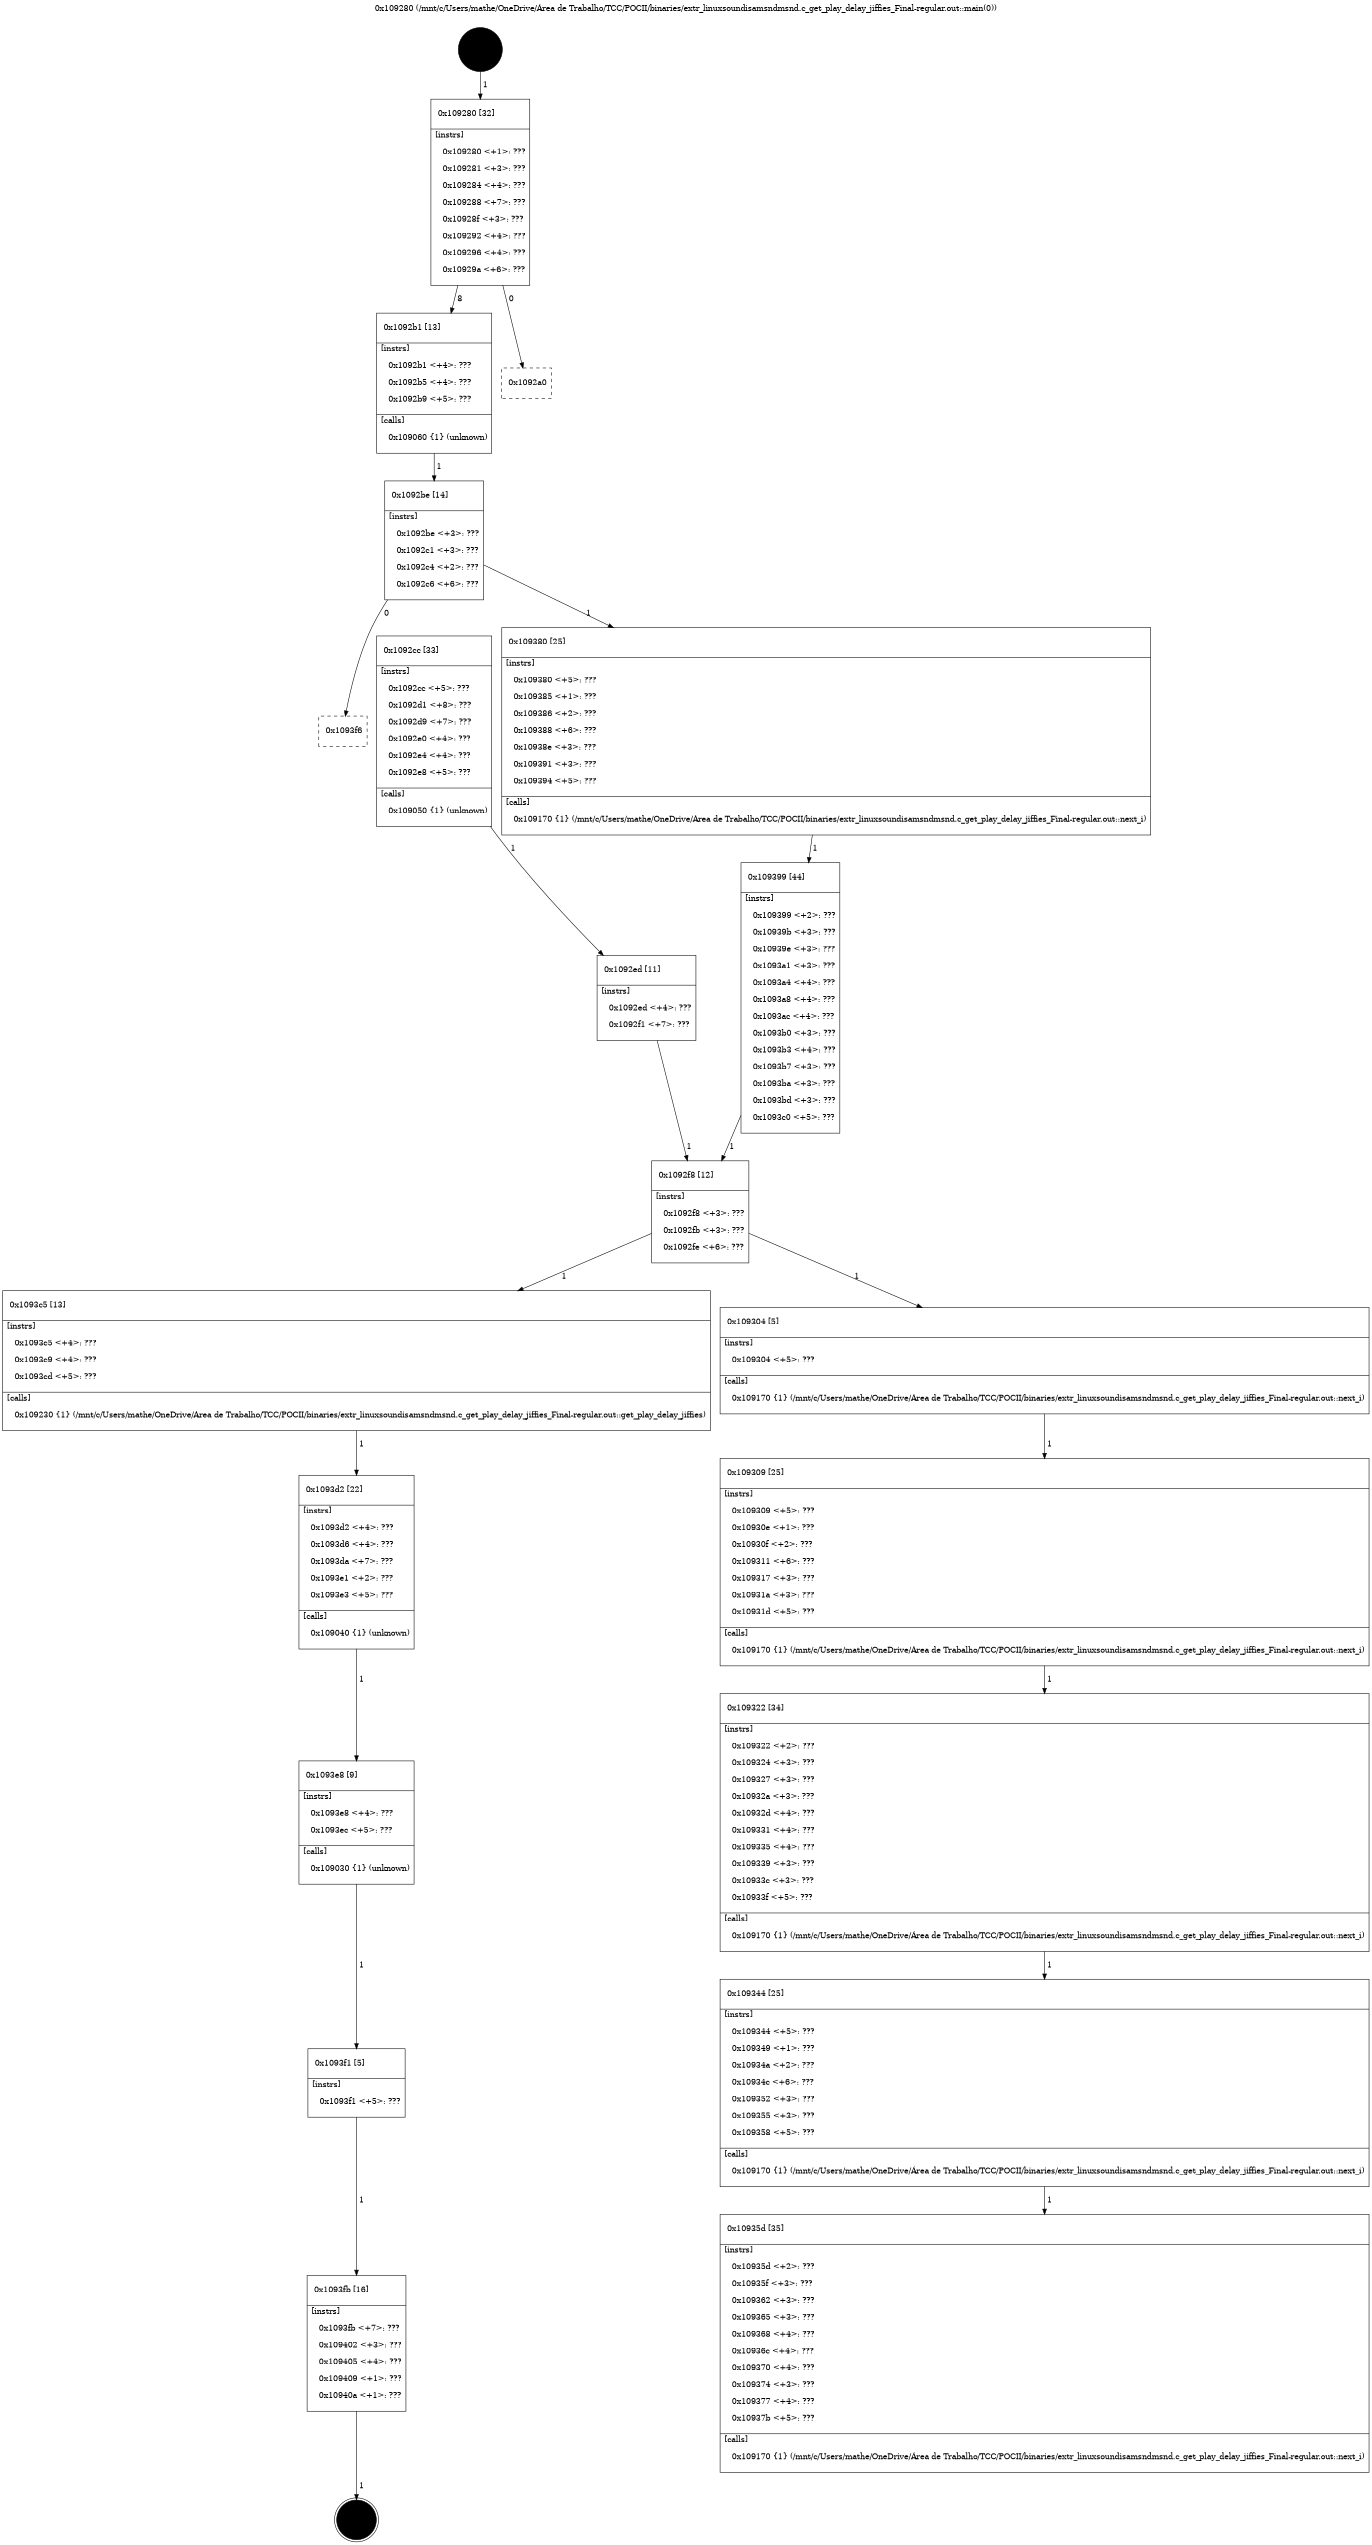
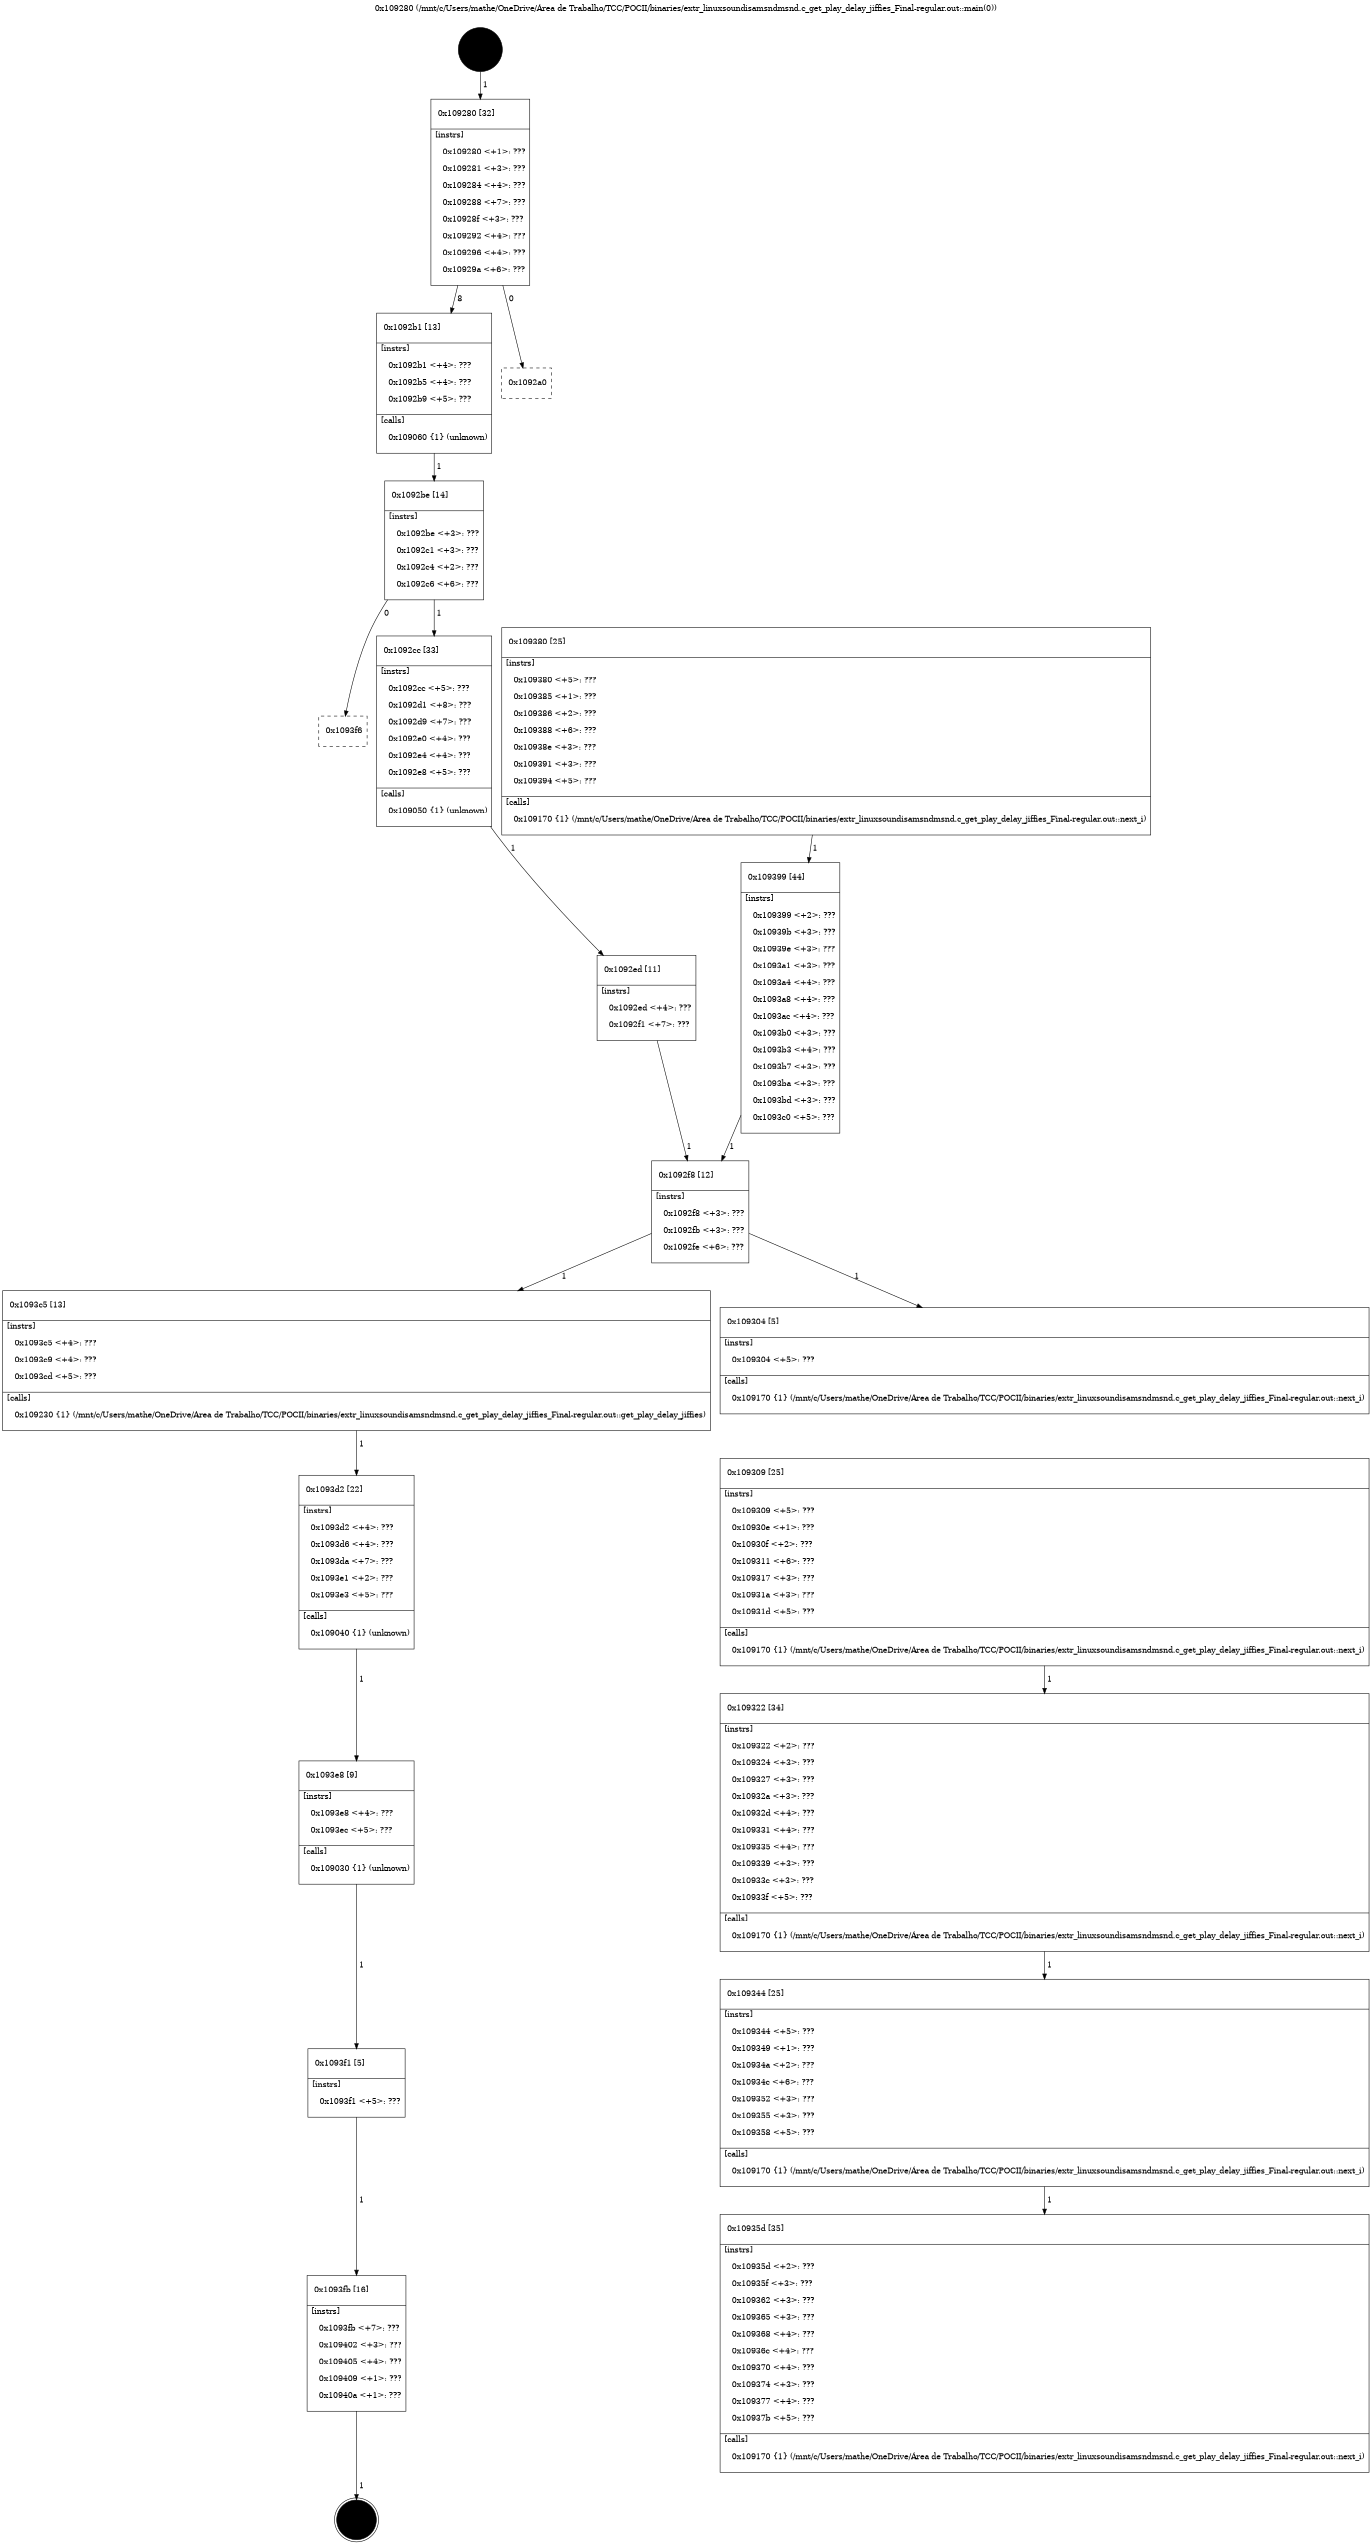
(546, 595) -> (434, 615)
(1045, 1434) -> none
